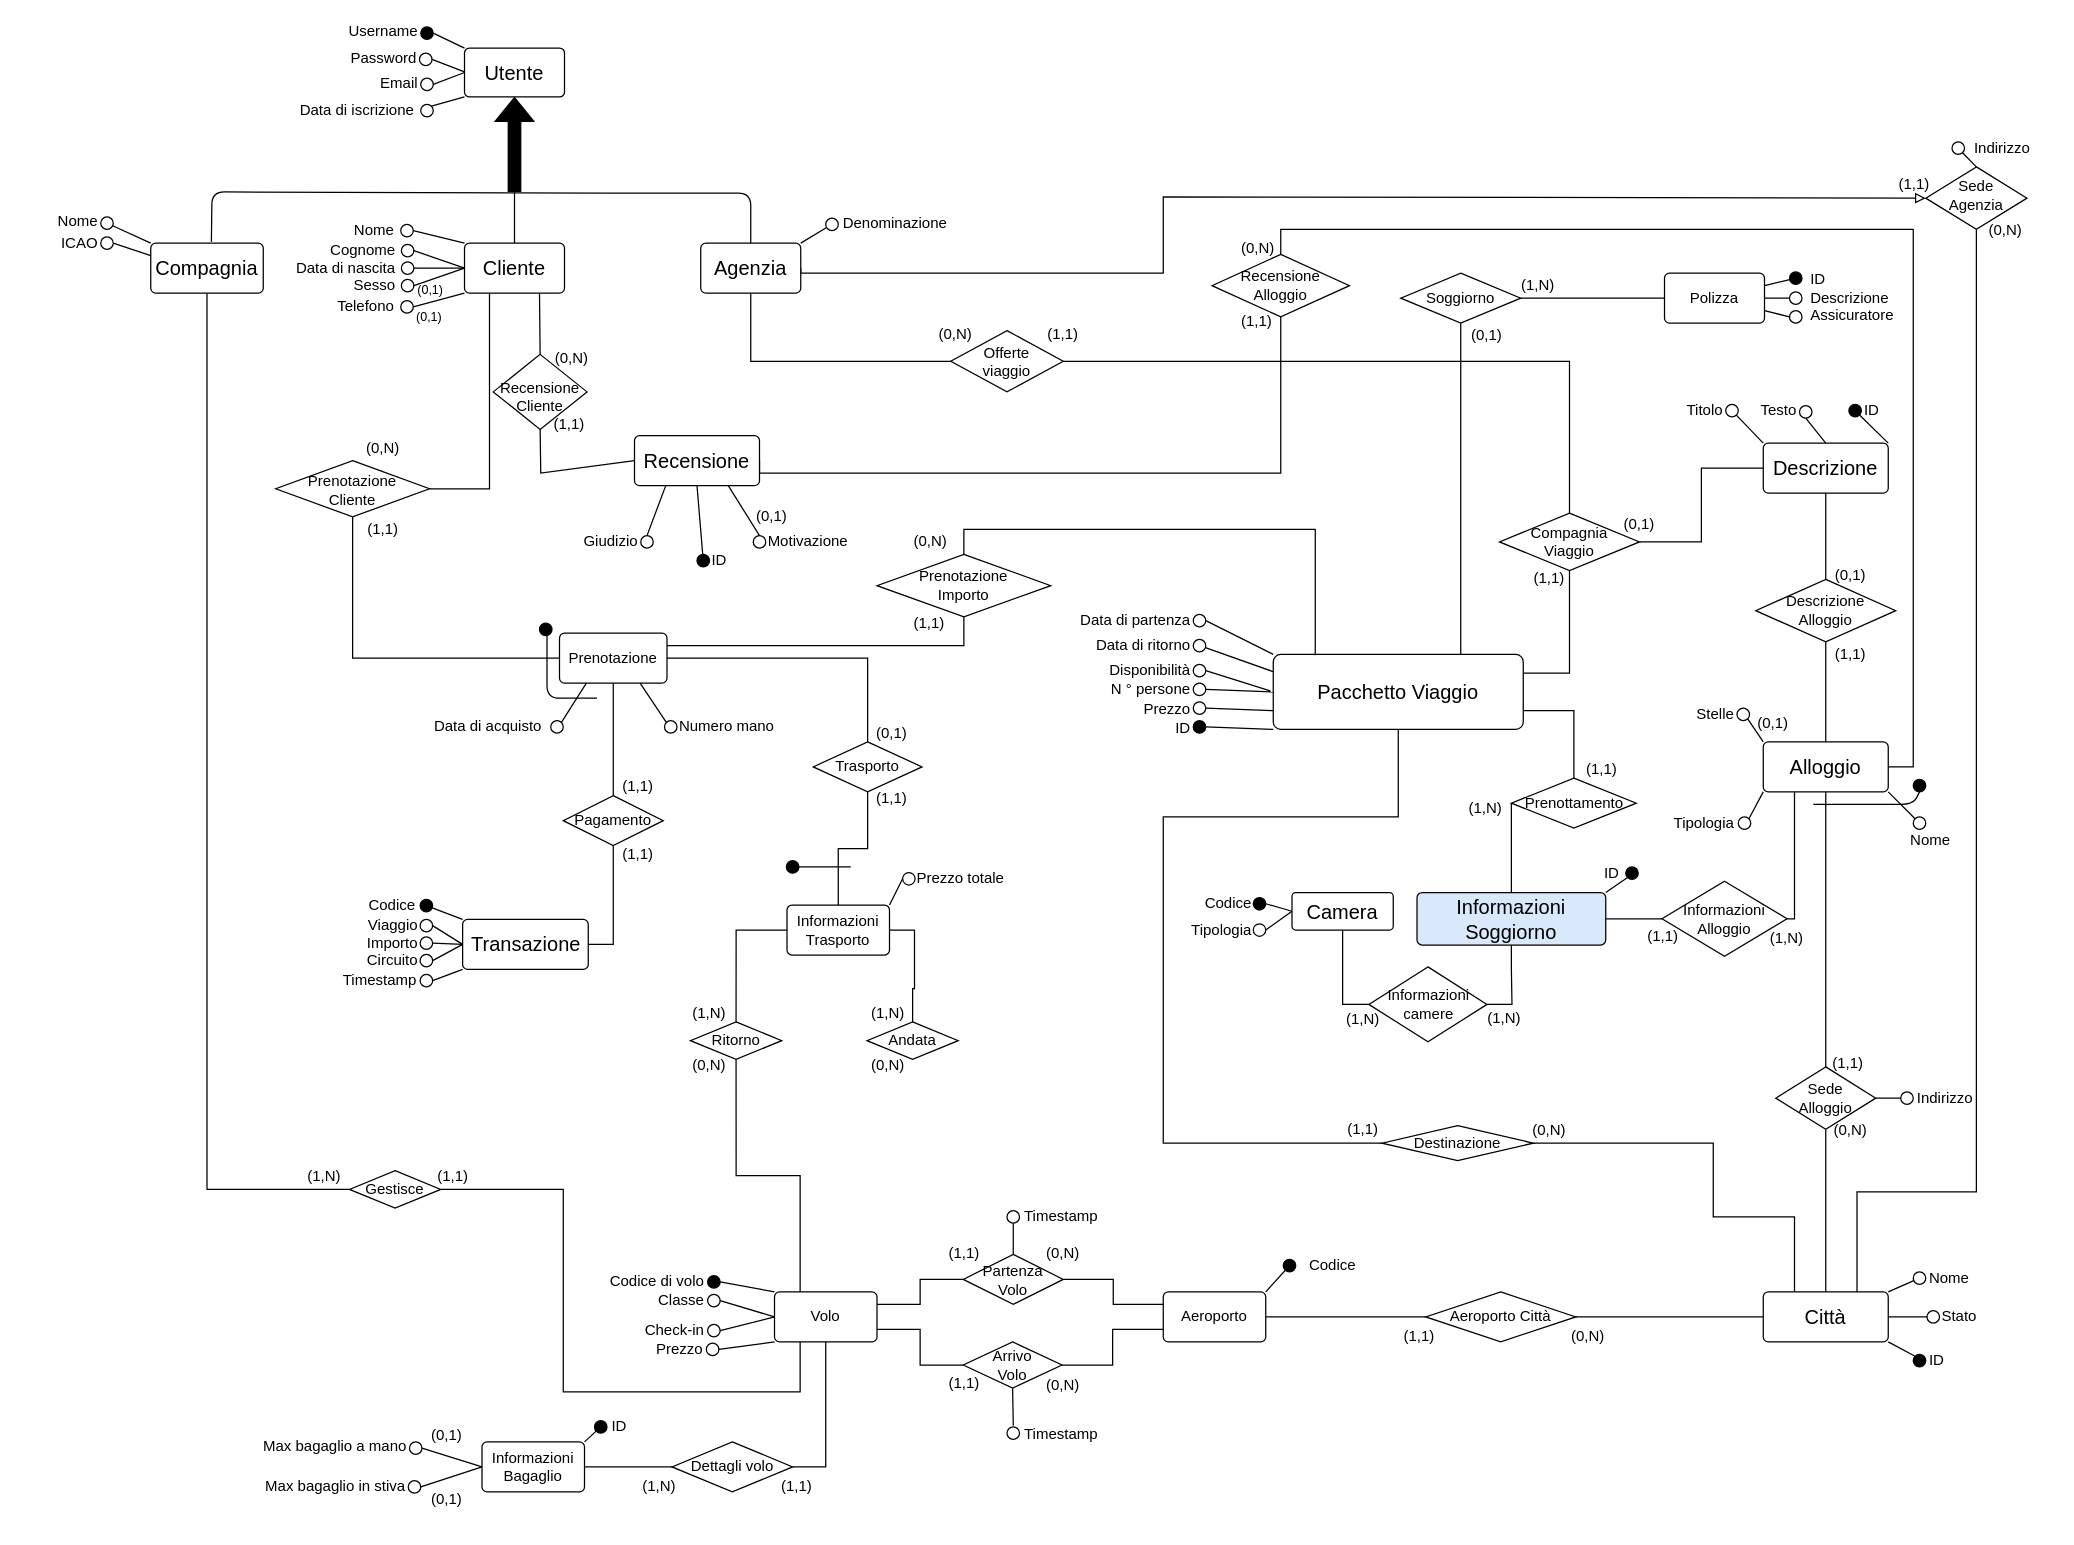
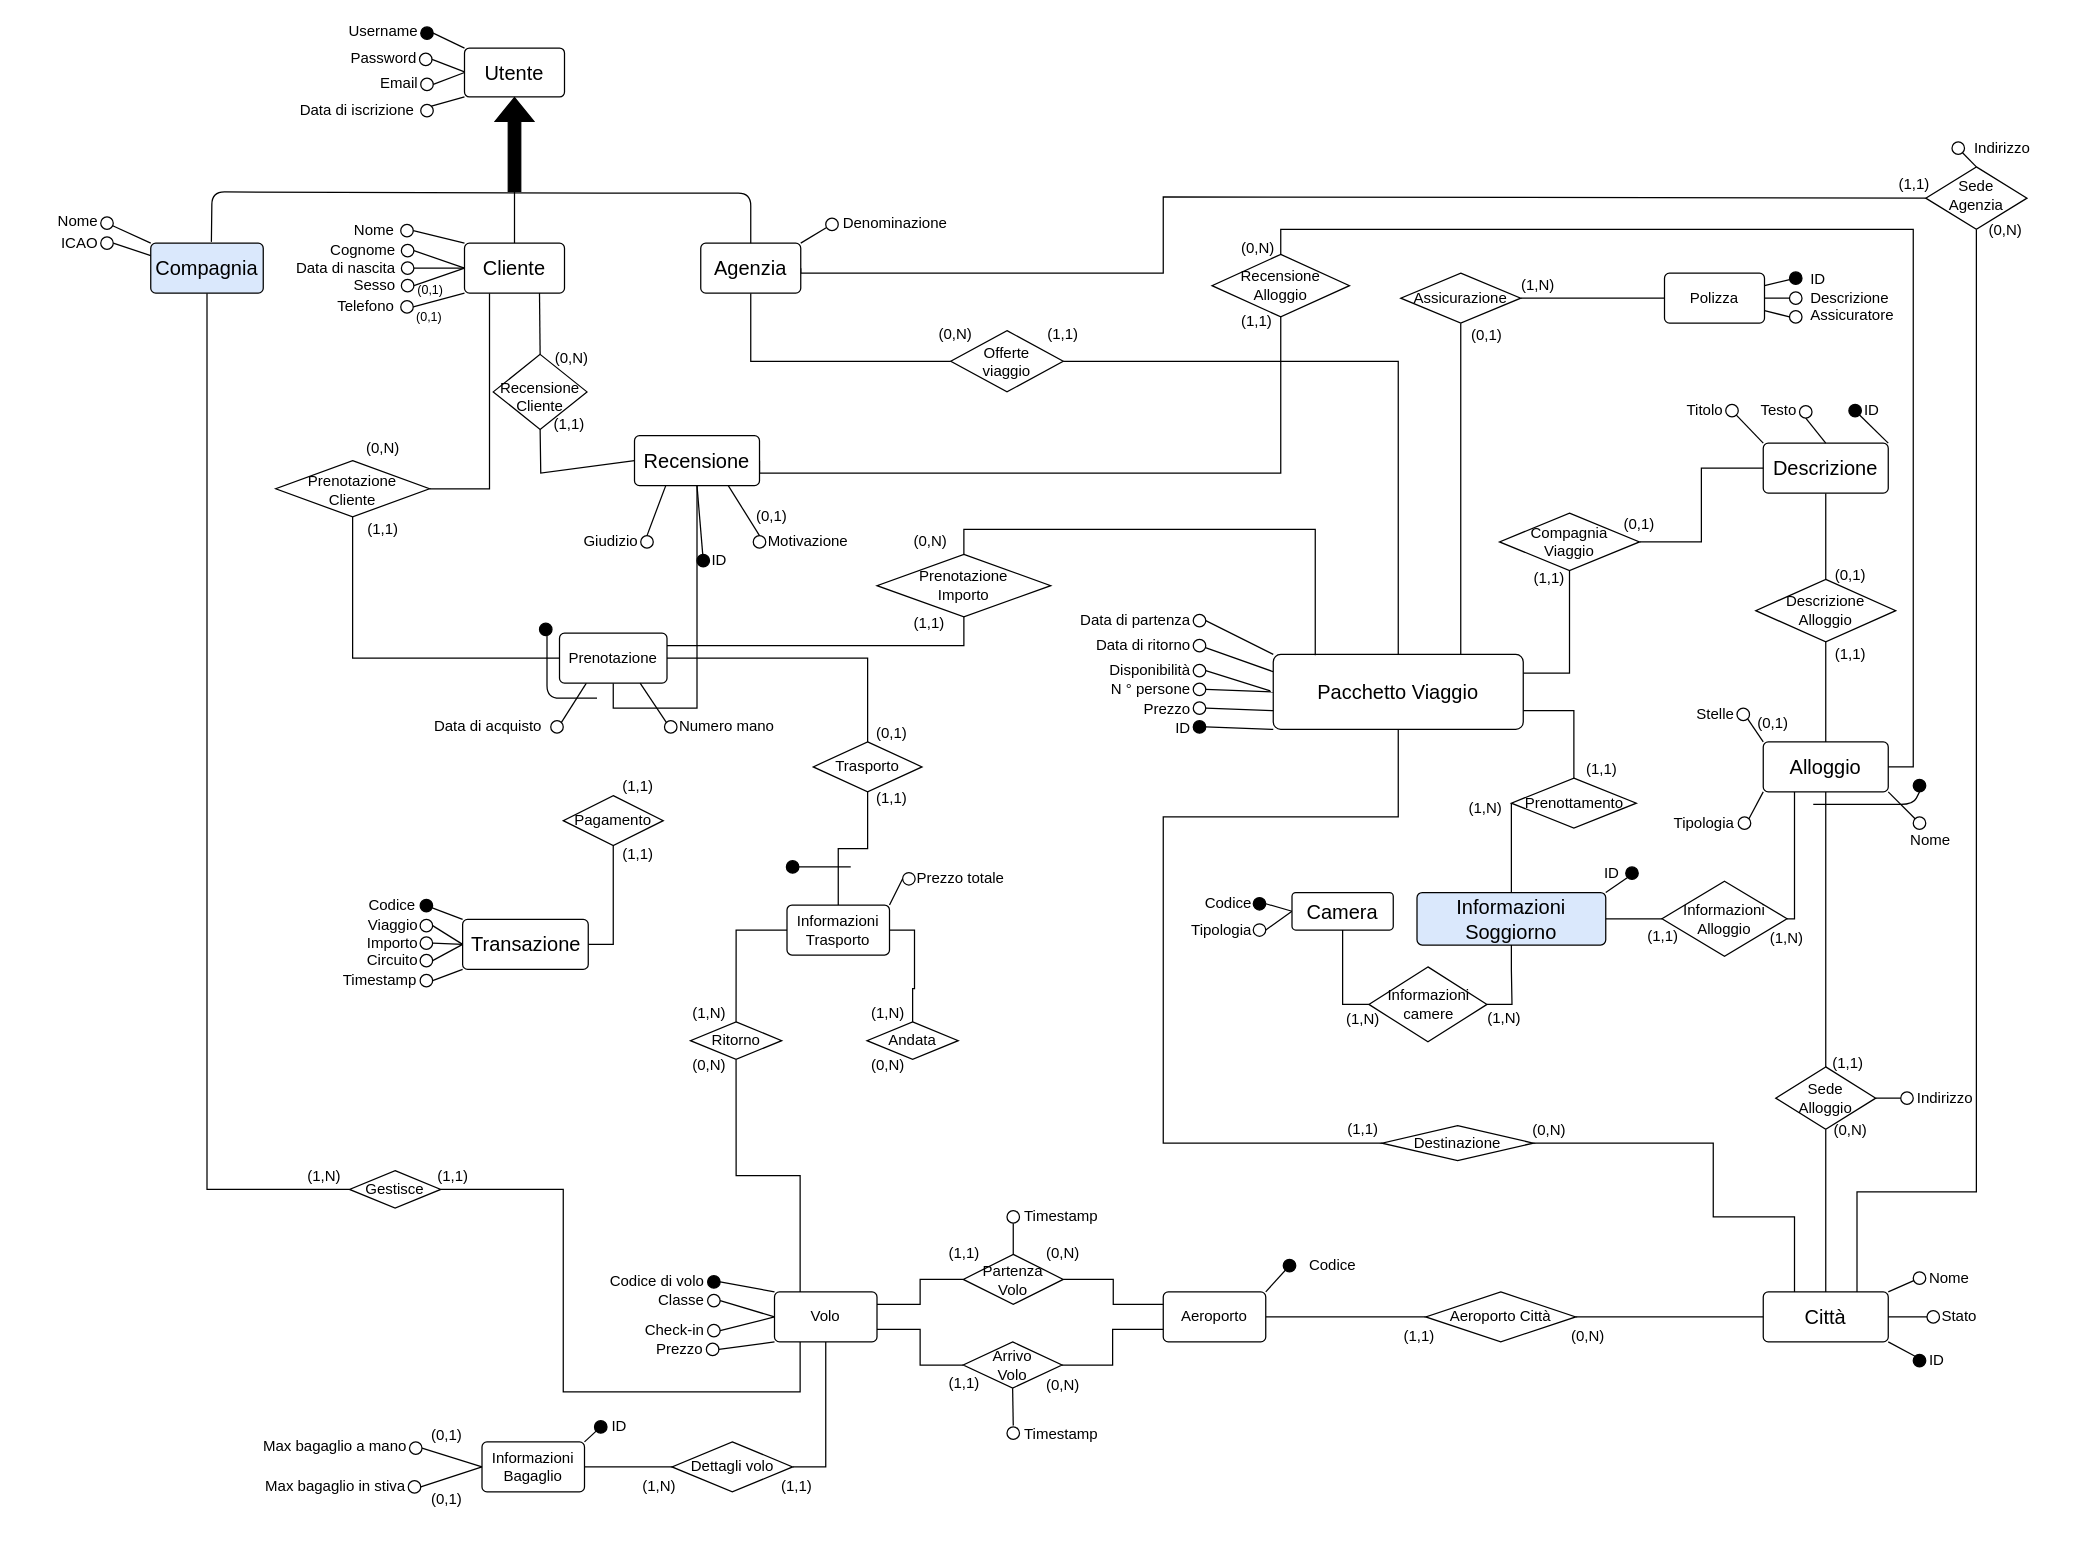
(1914, 198) -> (1918, 198)
(207, 268) -> (207, 268)
(1461, 298) -> (1461, 298)
(1558, 361) -> (1398, 506)
(613, 750) -> (697, 661)
